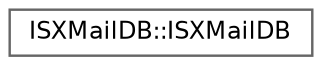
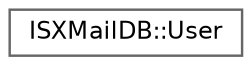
(161, 33) -> (126, 33)
